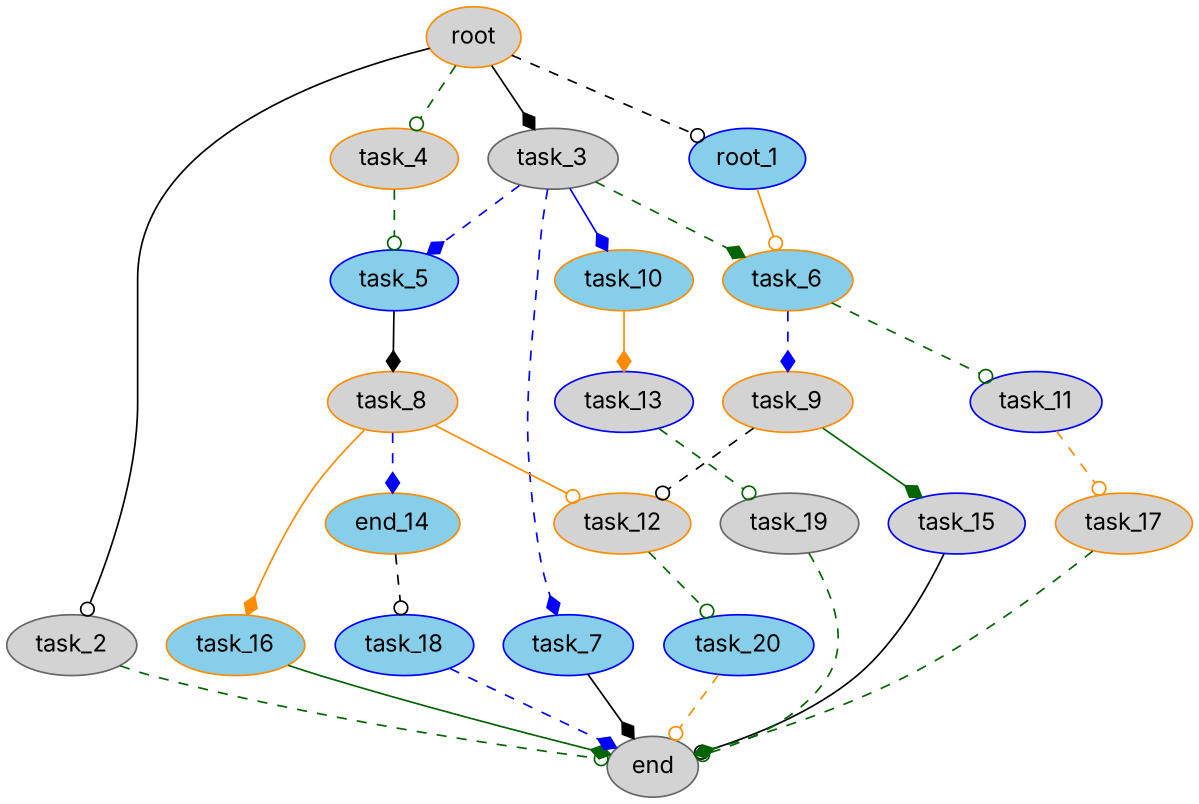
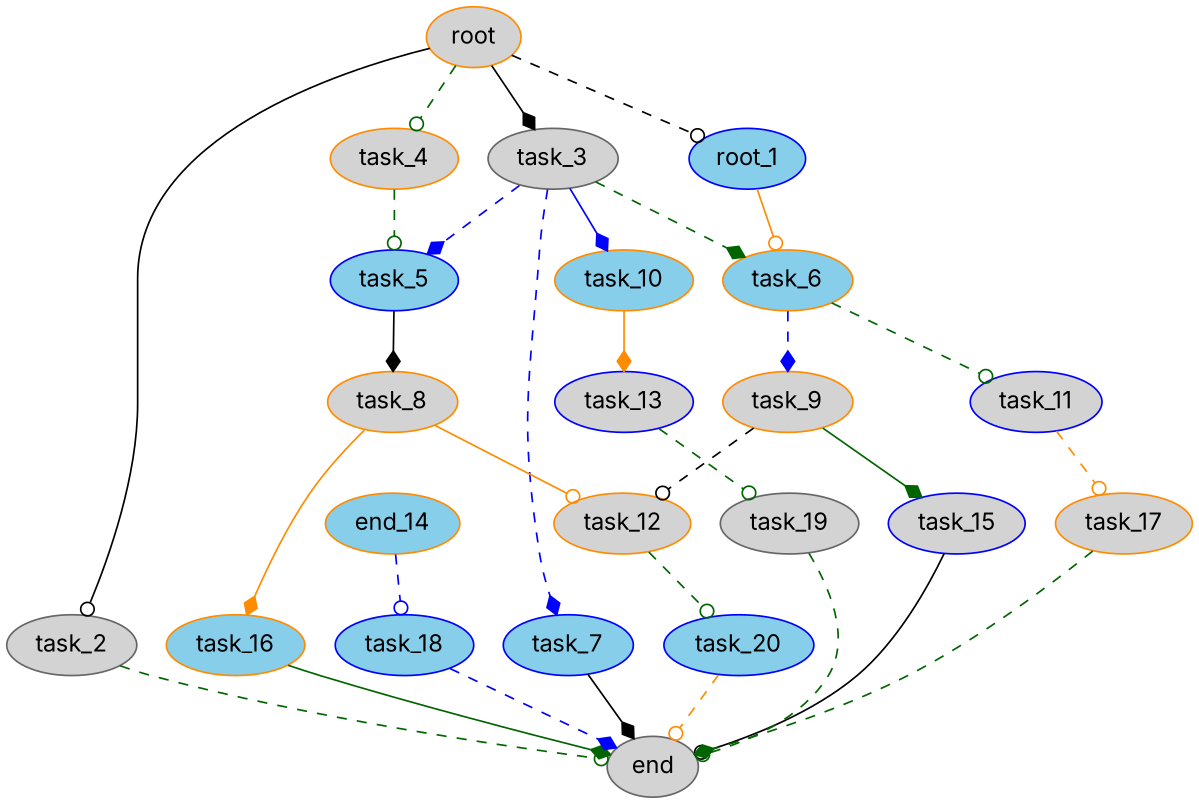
(393, 453) -> none
(398, 578) -> (398, 578)
